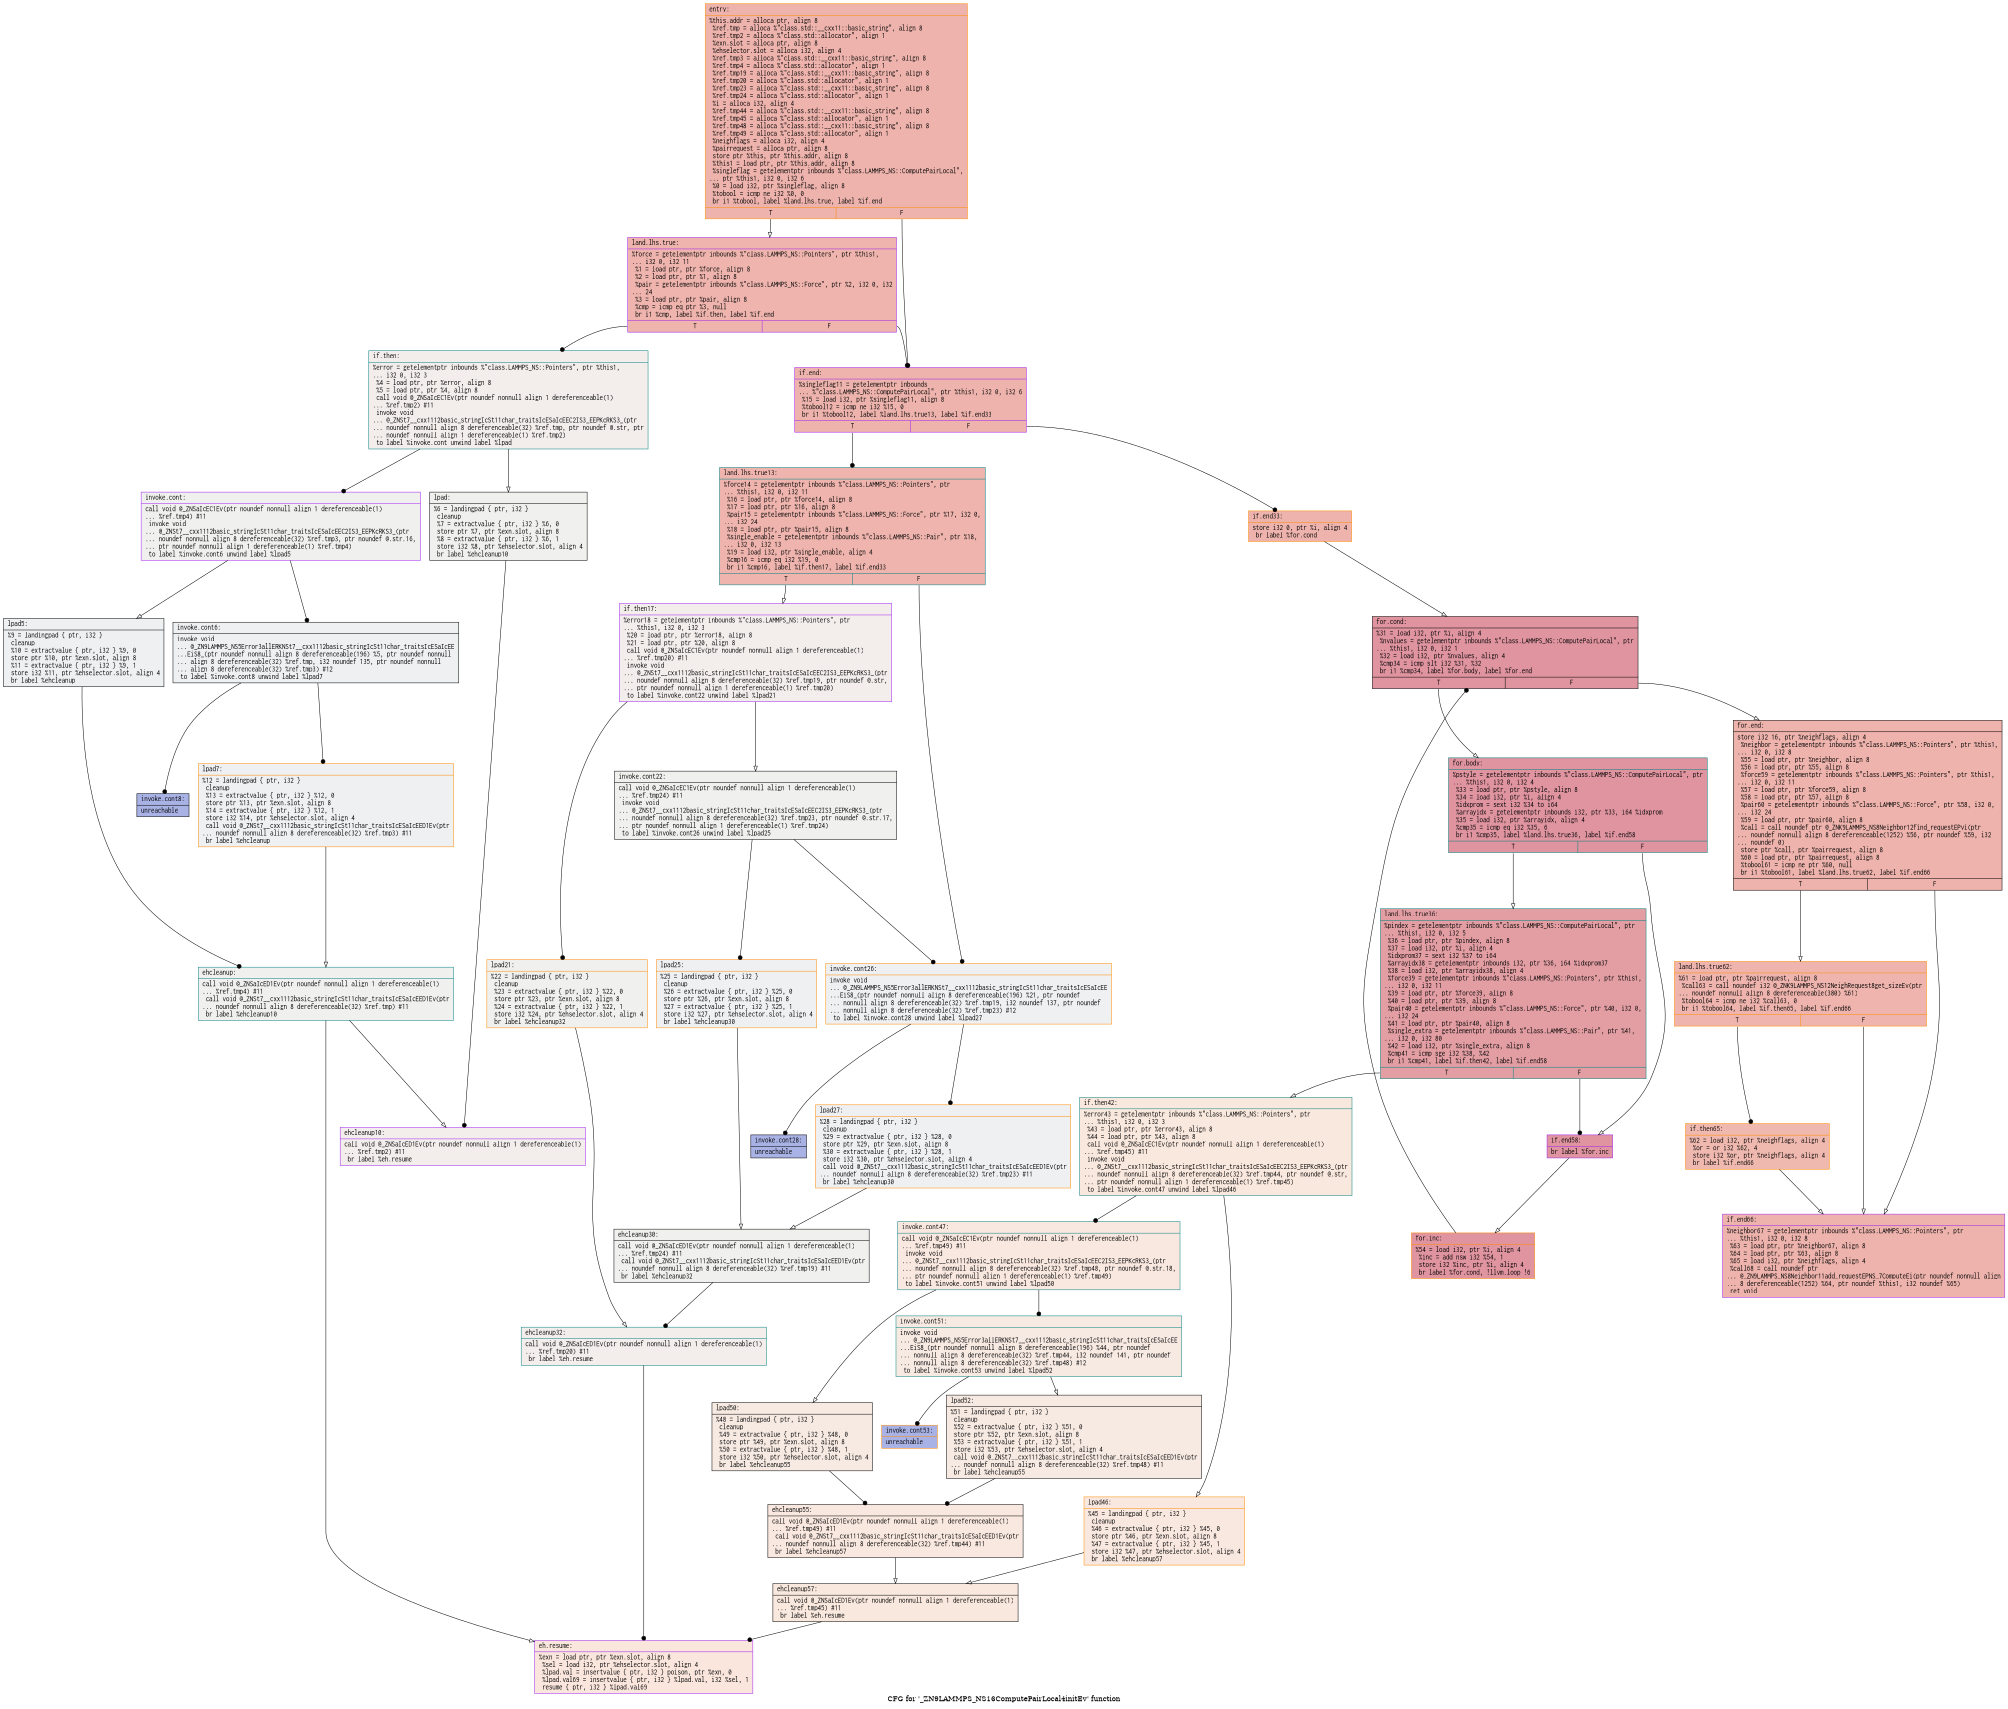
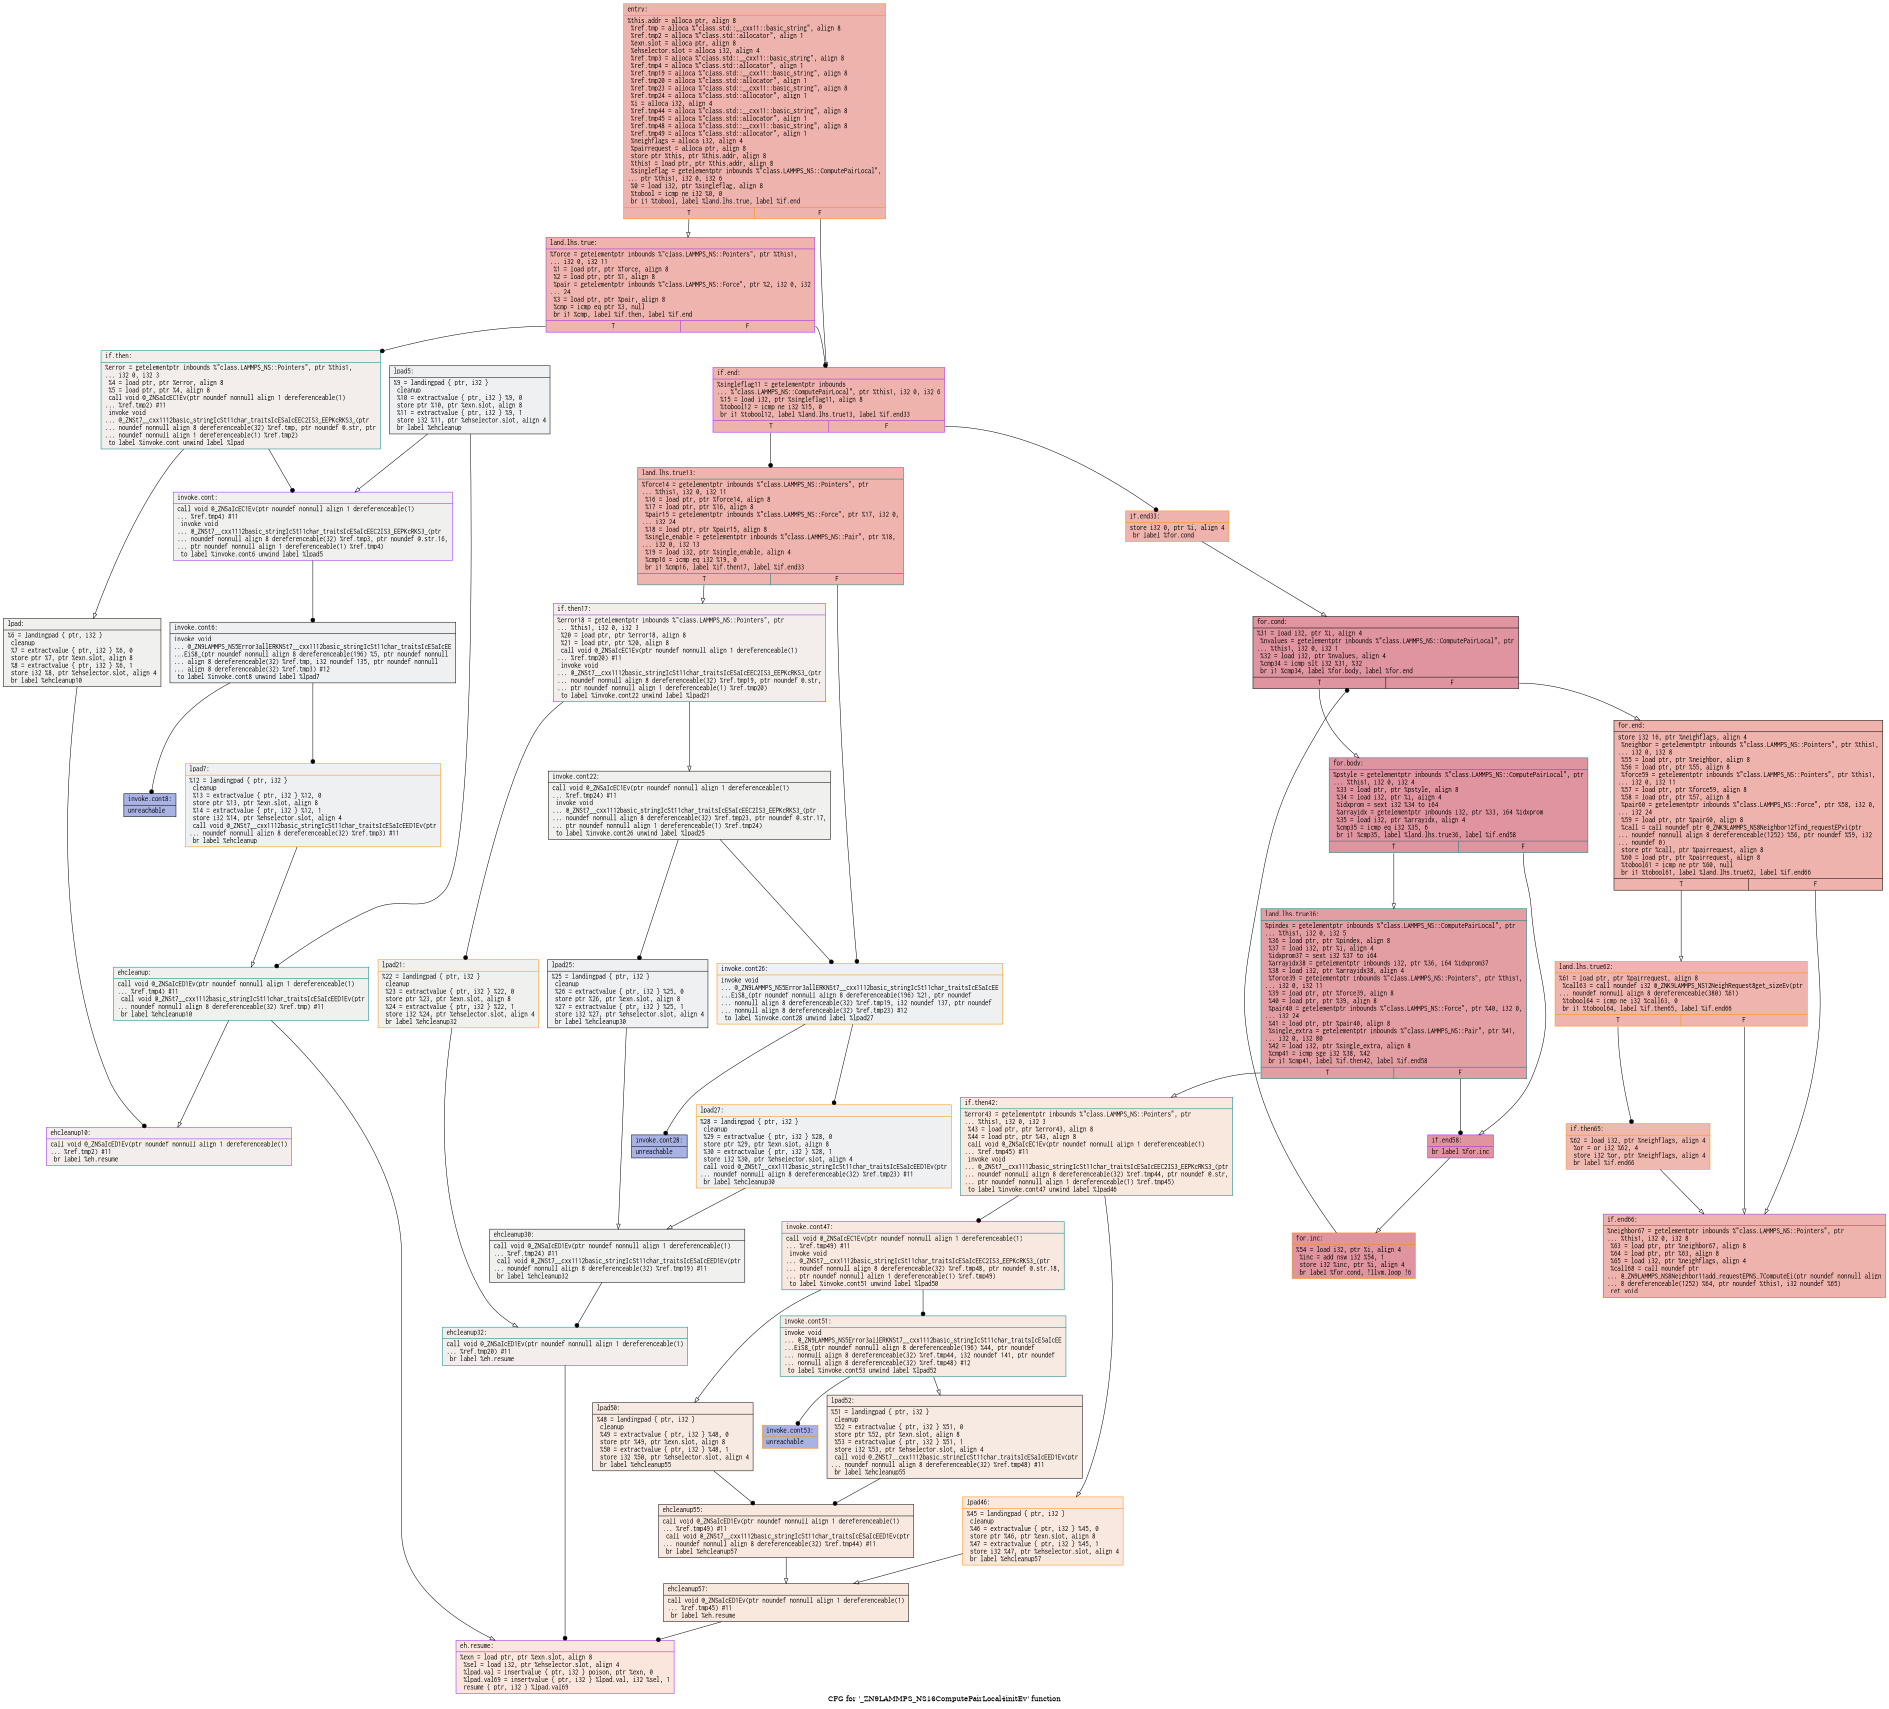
(904, 291) -> (822, 291)
(184, 588) -> (393, 462)
(737, 994) -> (628, 994)
